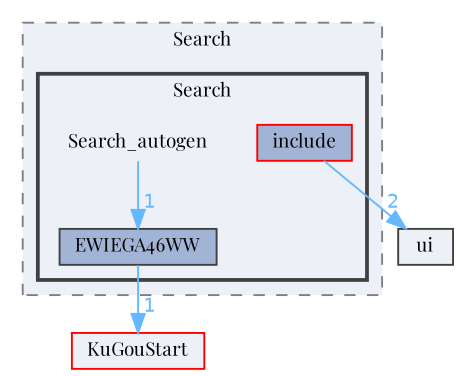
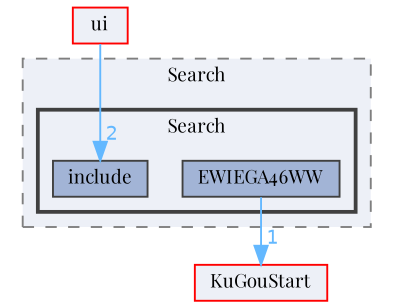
(138, 143) -> none
(305, 143) -> (100, 179)
(354, 186) -> (100, 93)
(426, 247) -> (100, 26)
